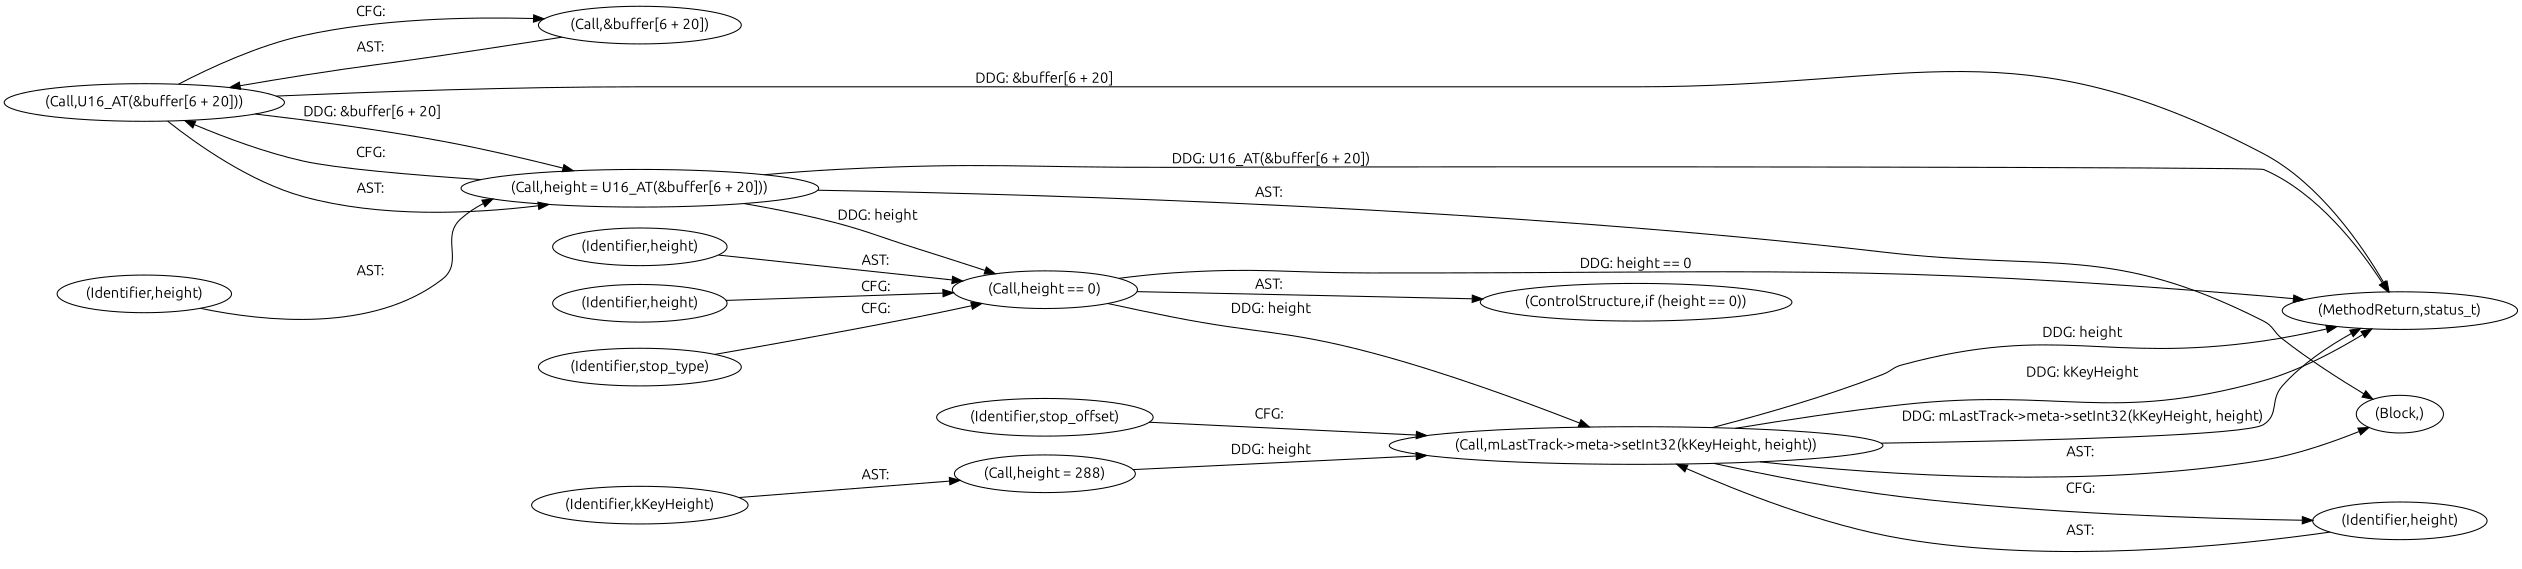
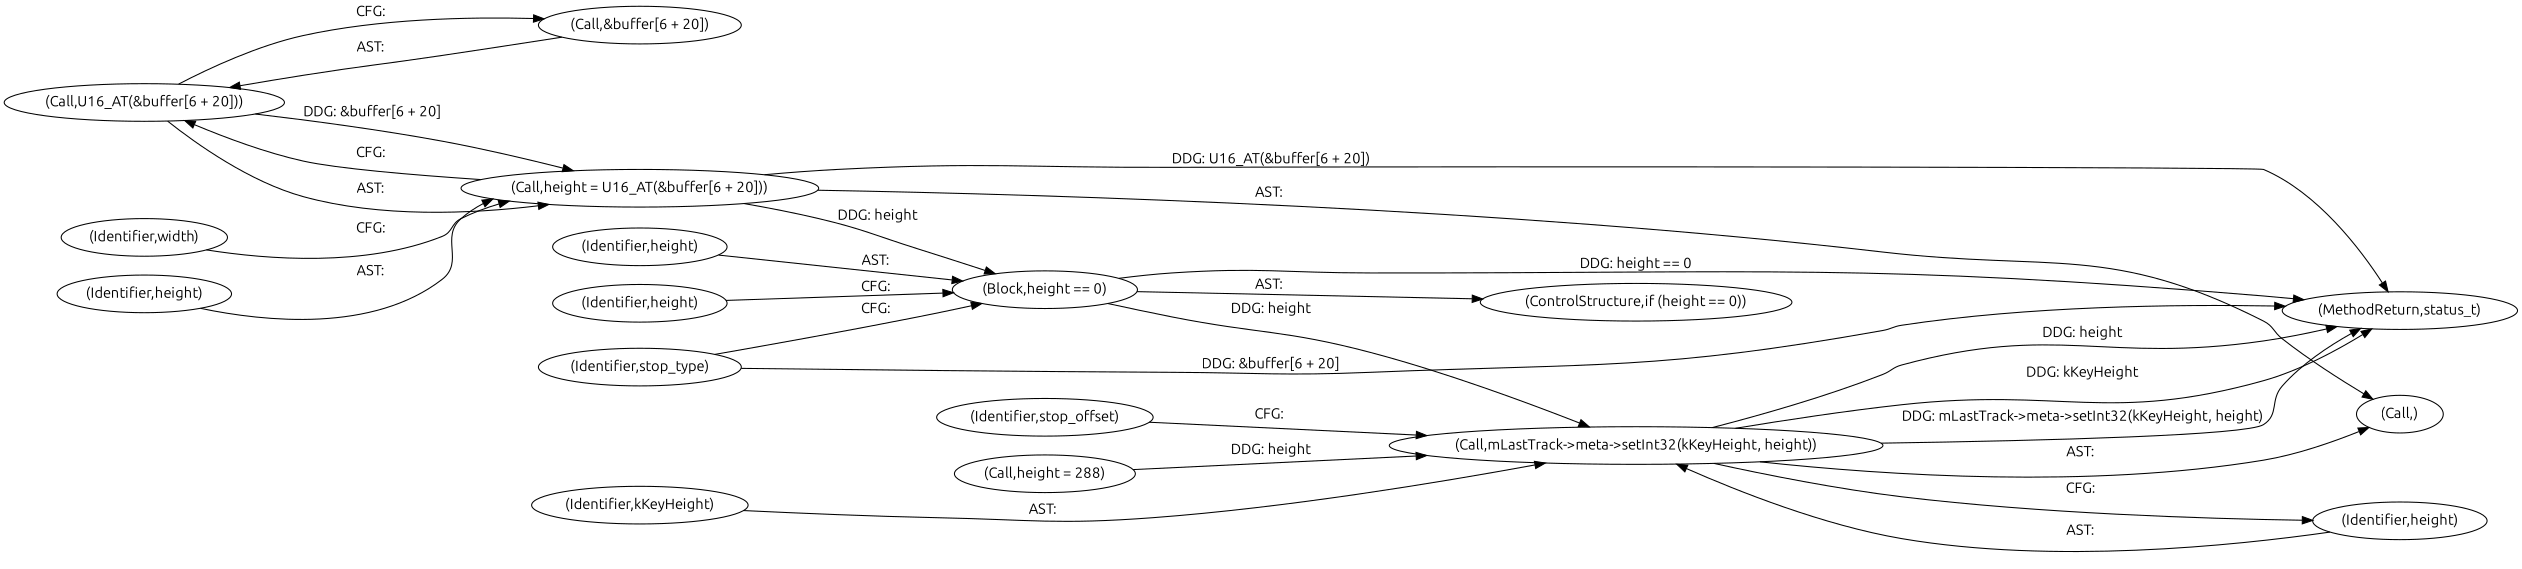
(1366, 87) -> (1510, 368)
none -> (144, 237)
(1045, 290) -> (1045, 290)
(2400, 414) -> (2400, 414)
(844, 489) -> (1141, 518)
